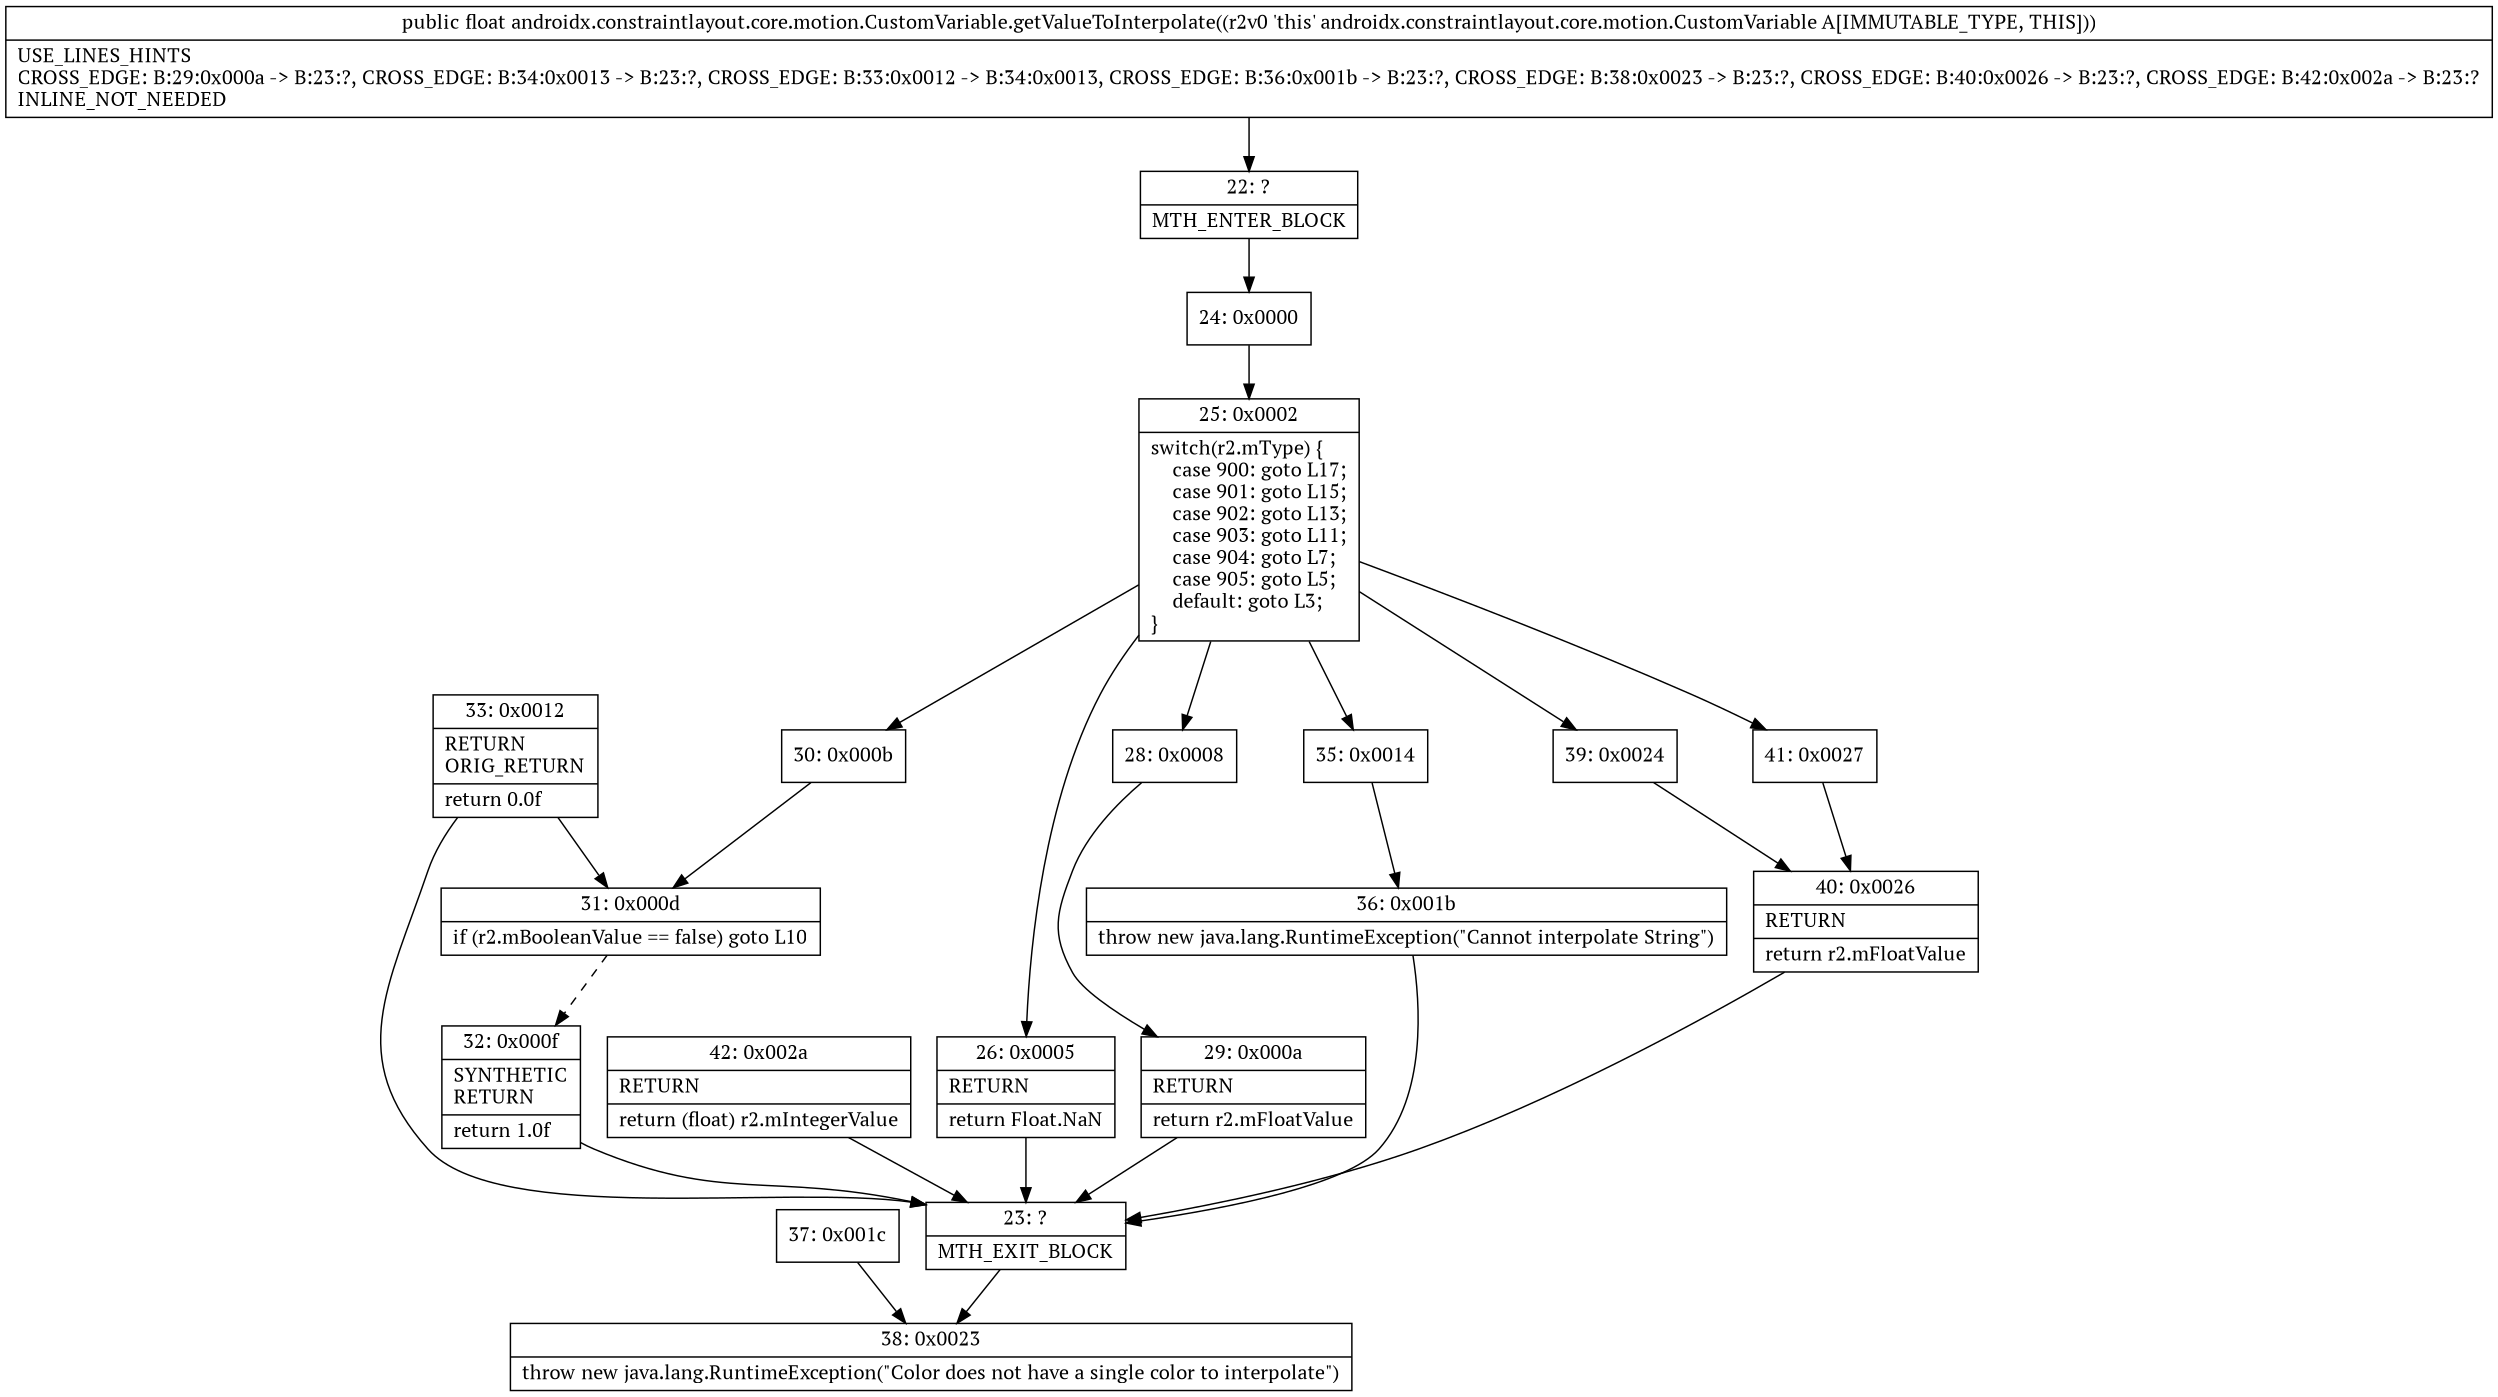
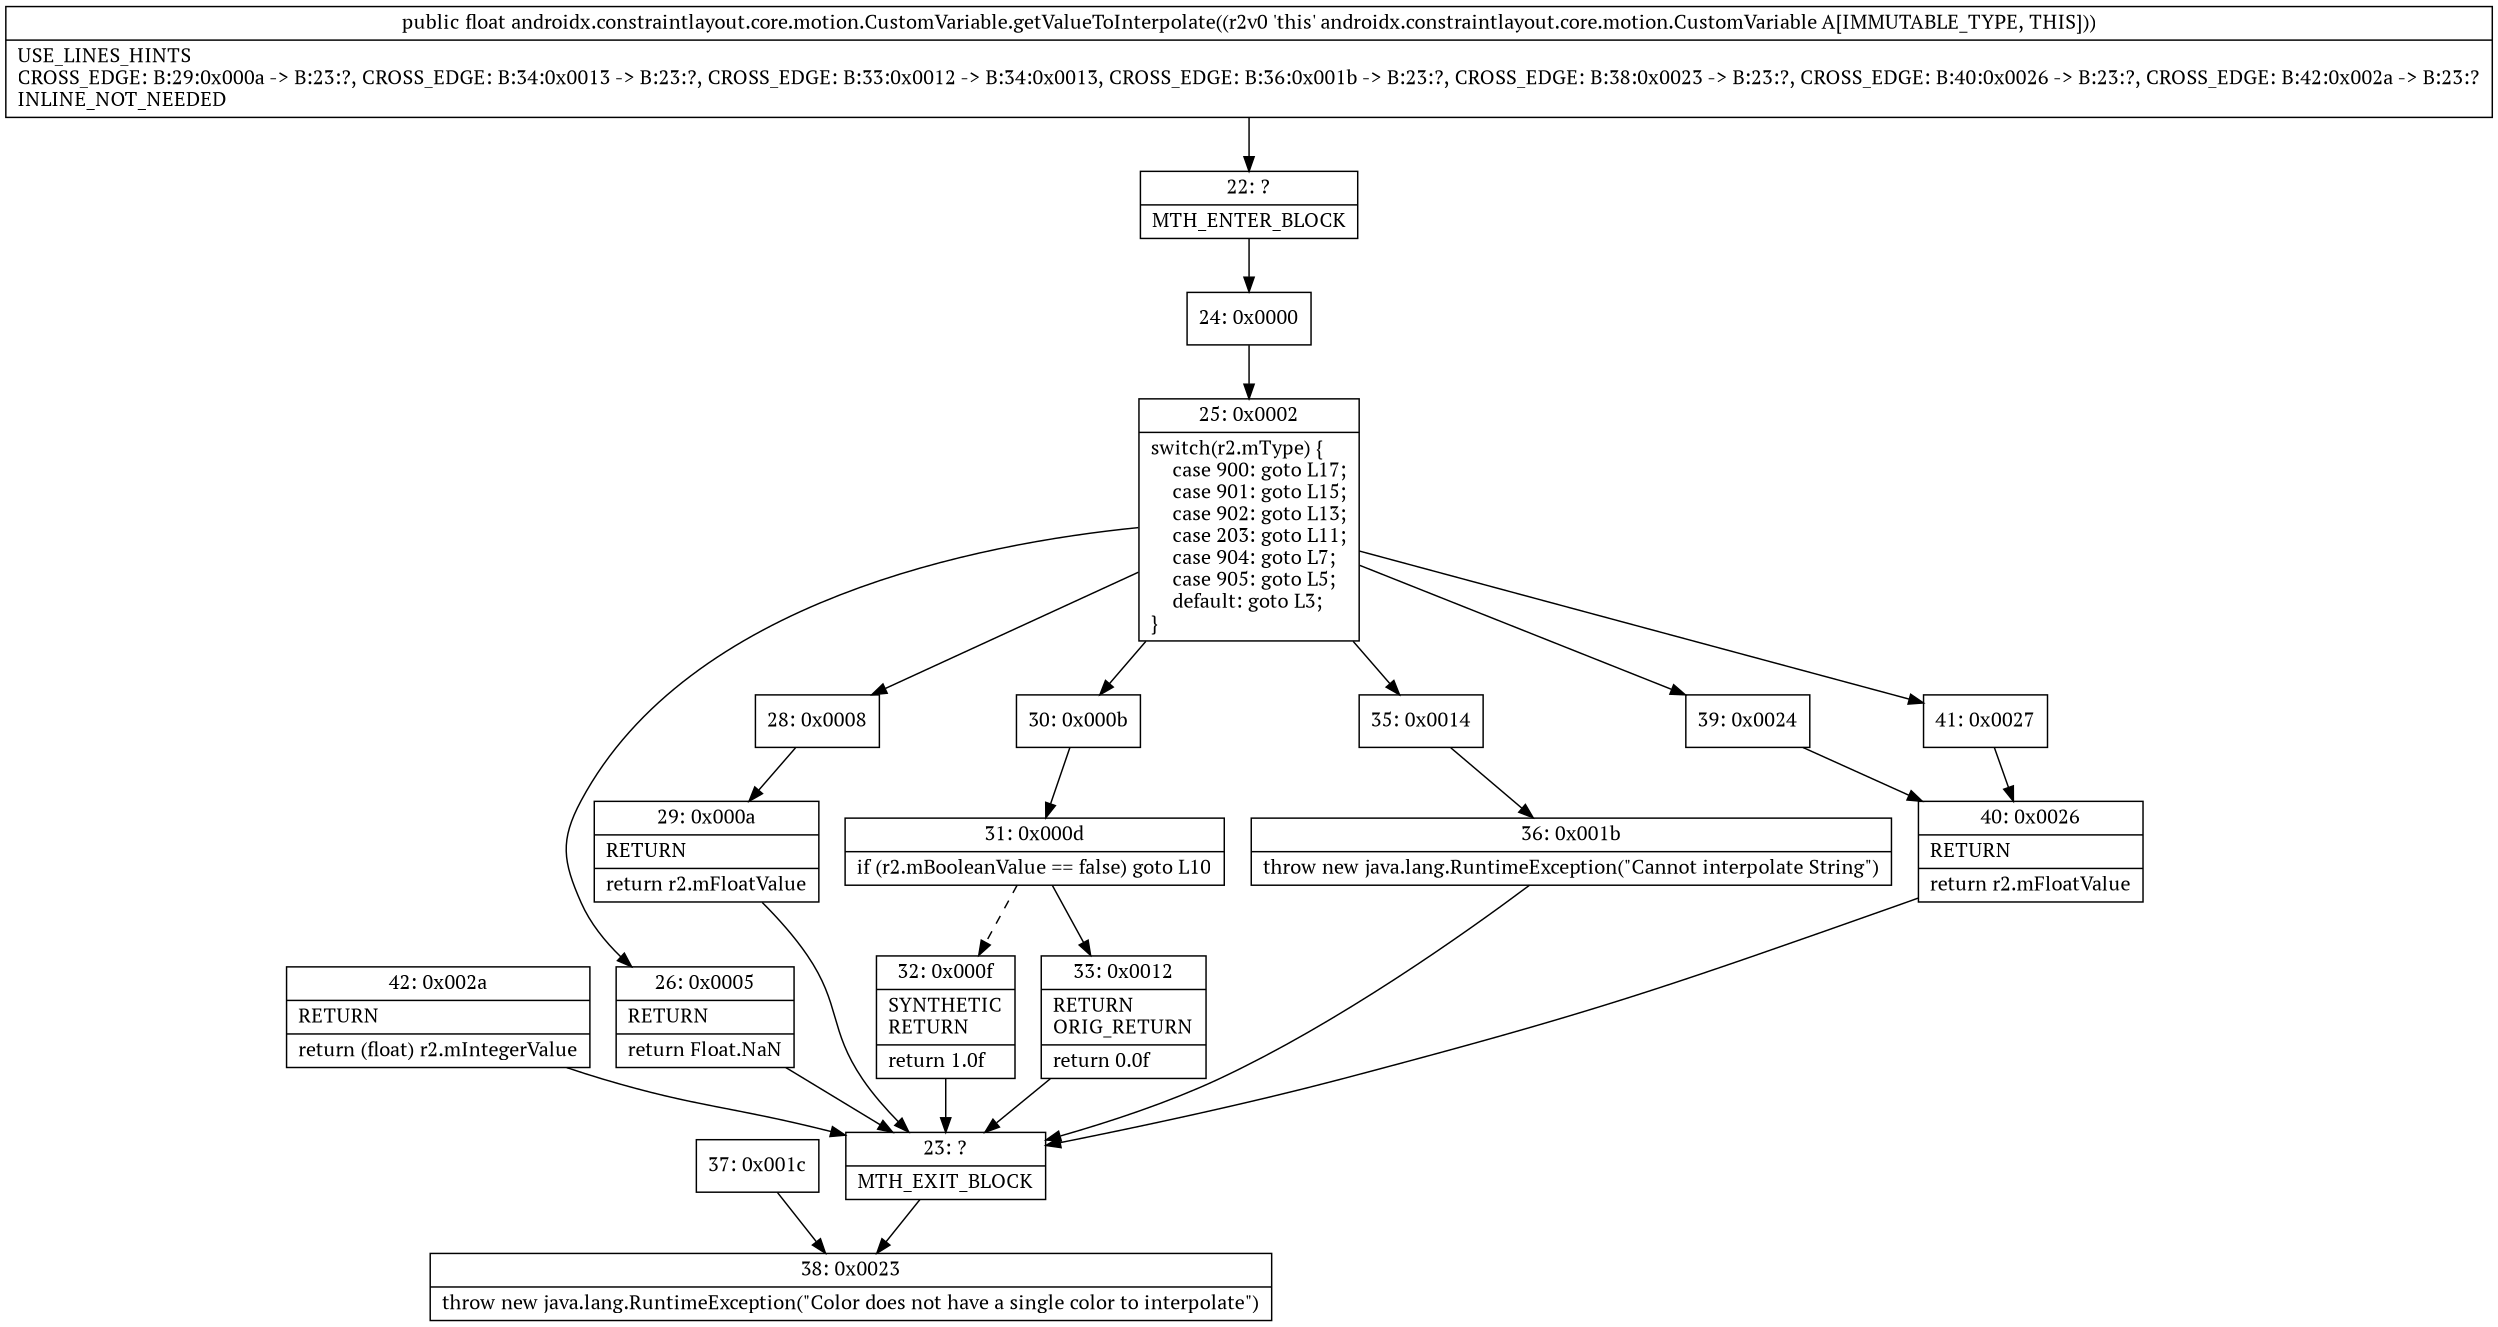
(1249, 536) -> (1249, 536)
(579, 847) -> (1068, 914)
